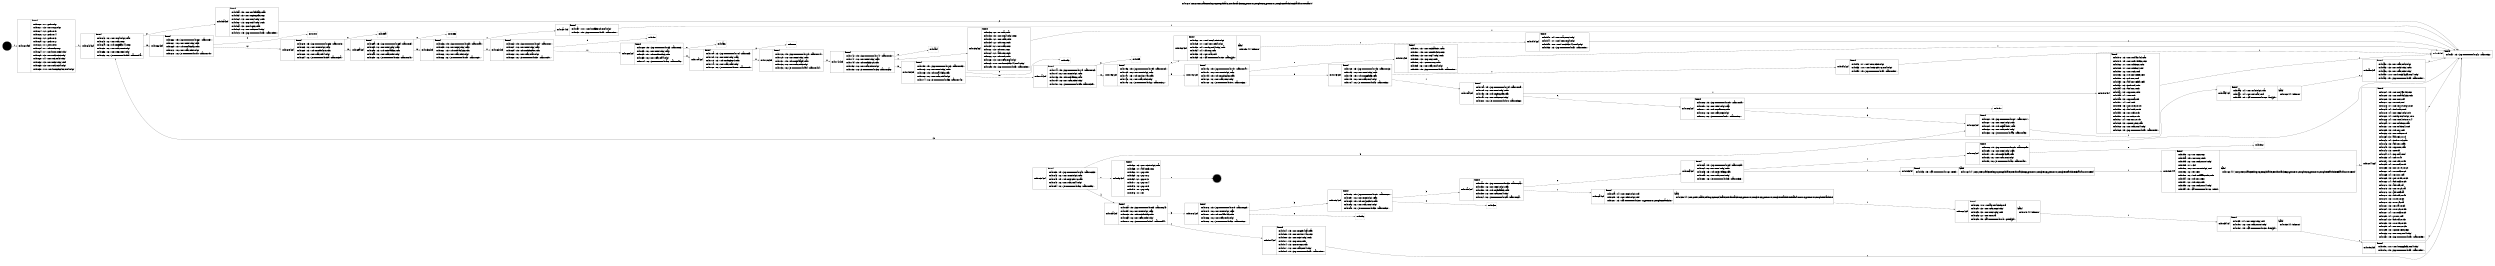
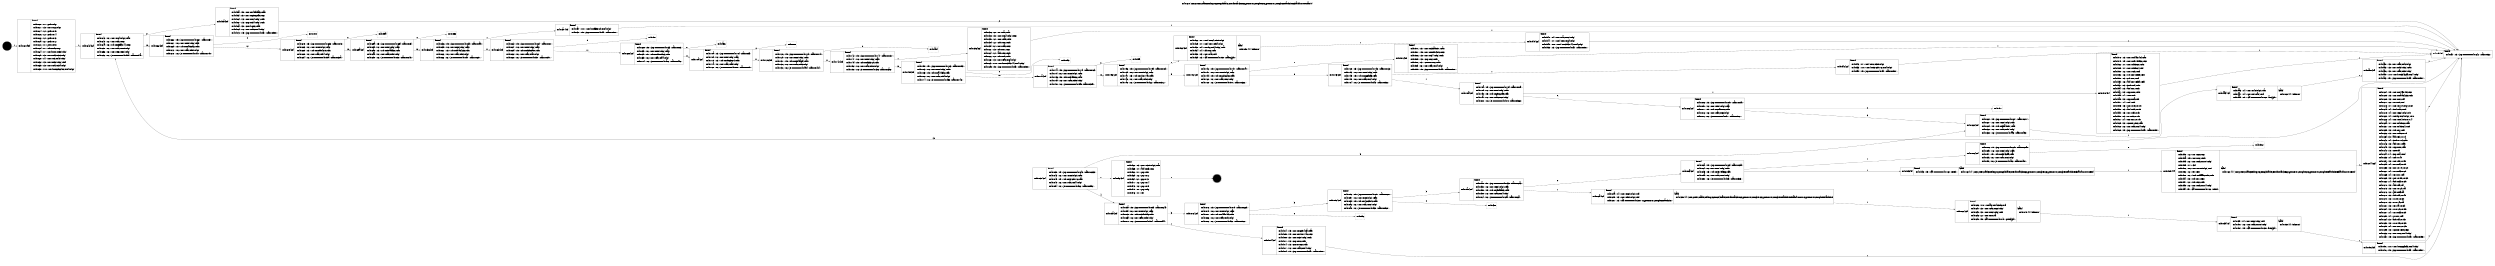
(911, 53) -> (875, 47)
